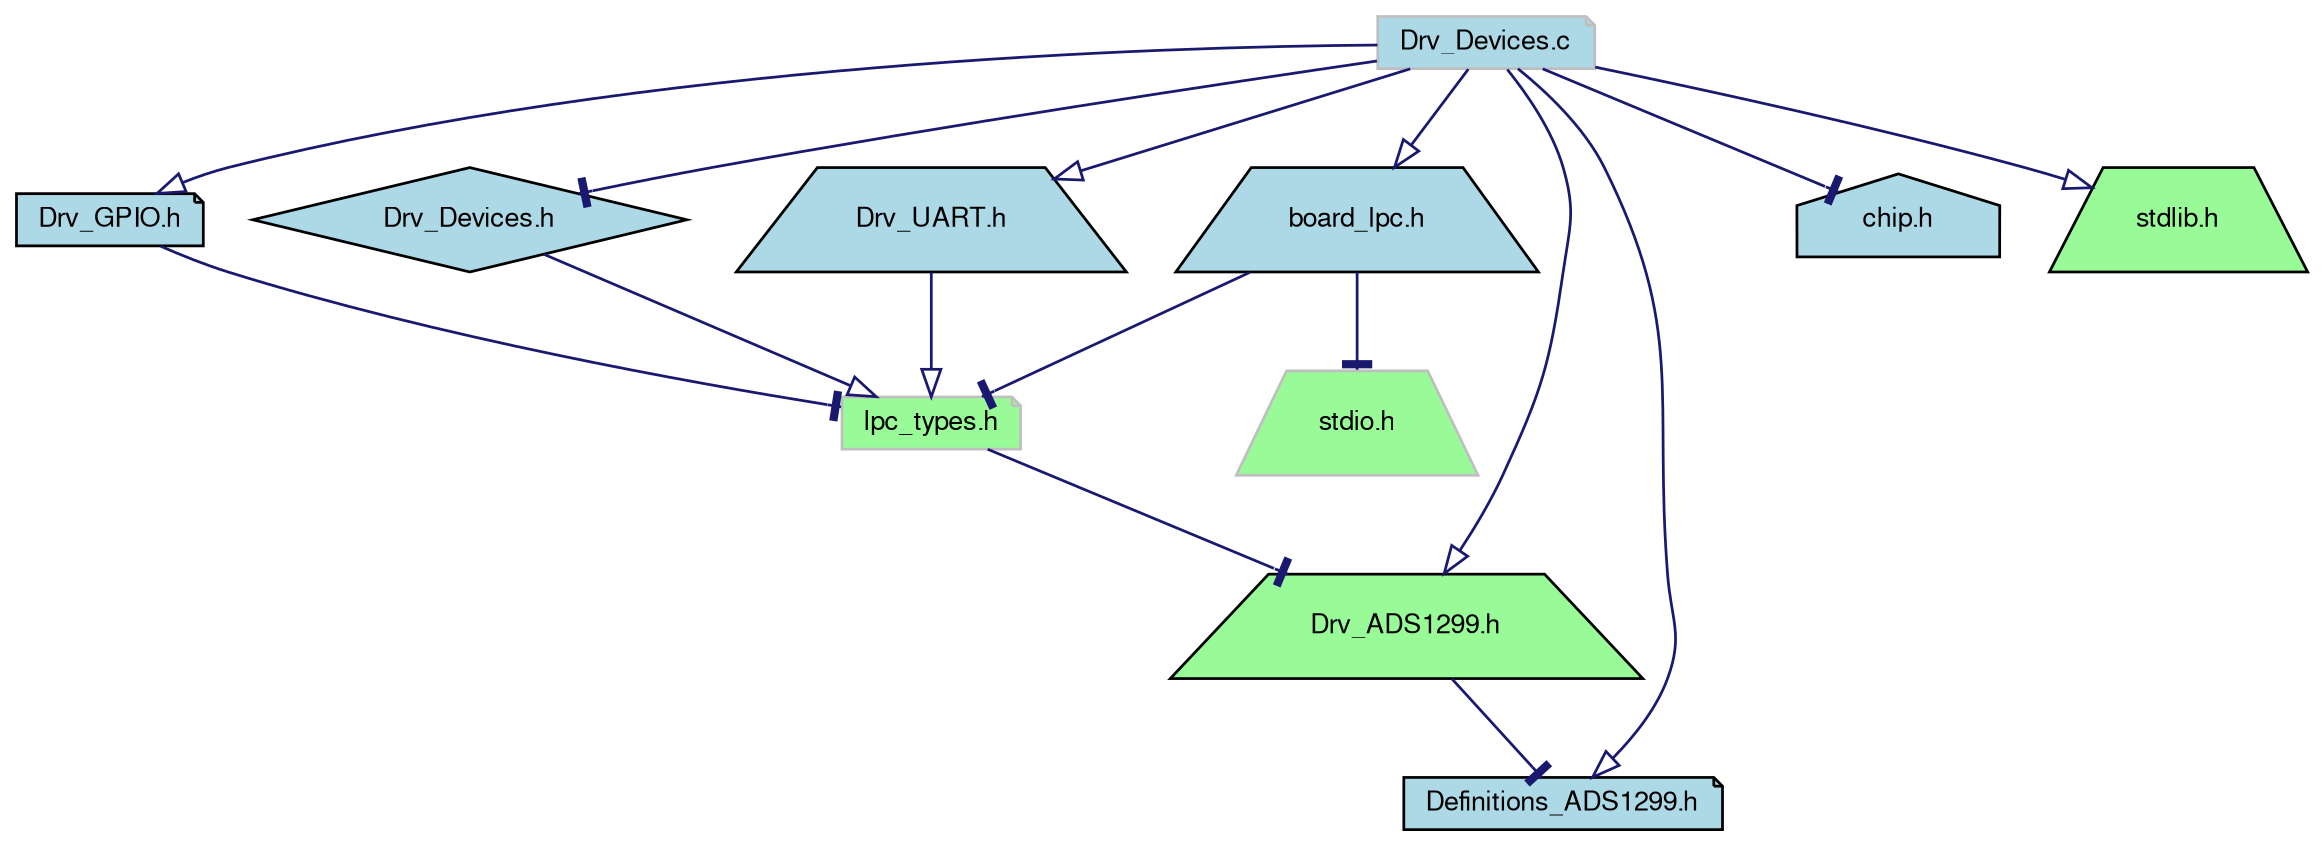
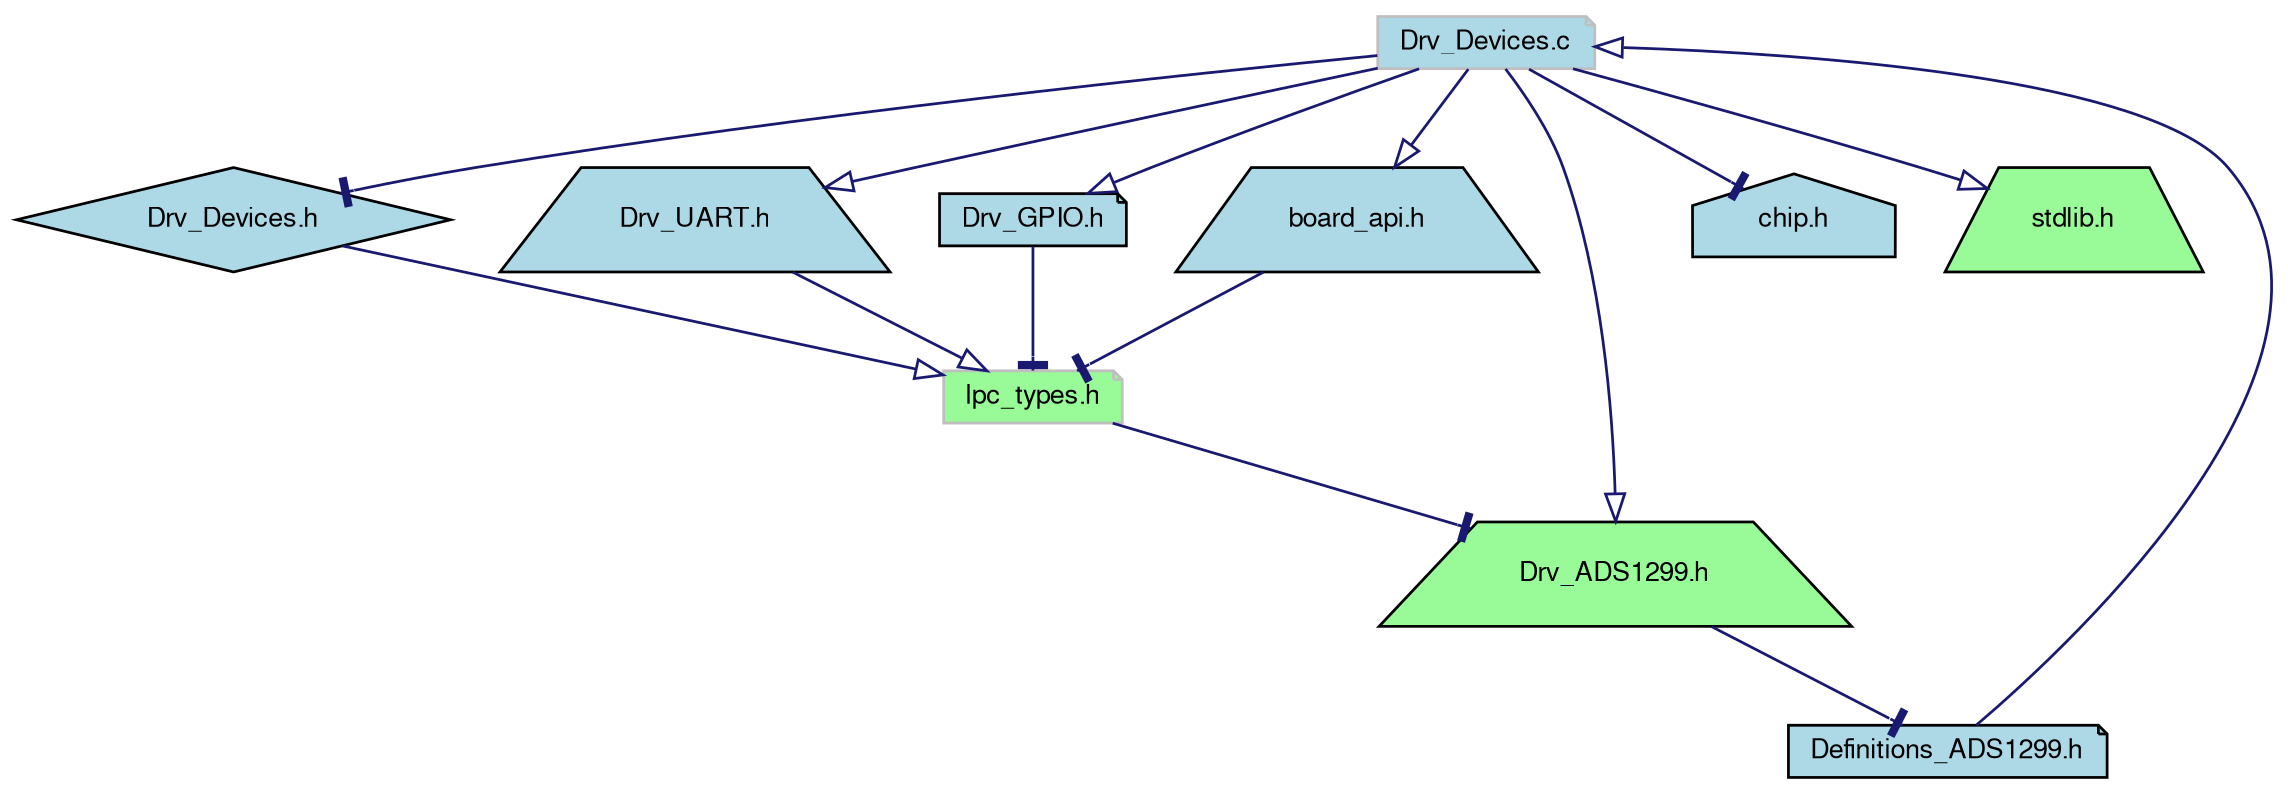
(1357, 220) -> (1357, 220)
(1663, 402) -> (2238, 187)
(1357, 423) -> none
